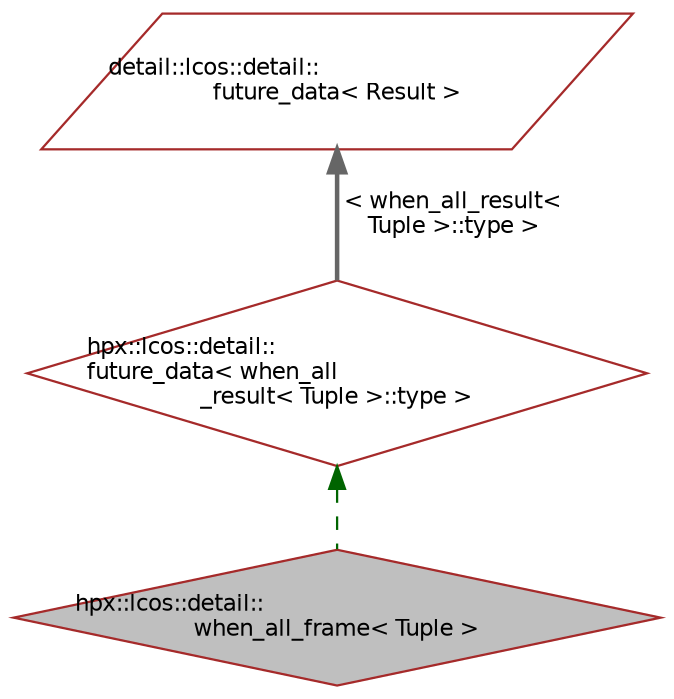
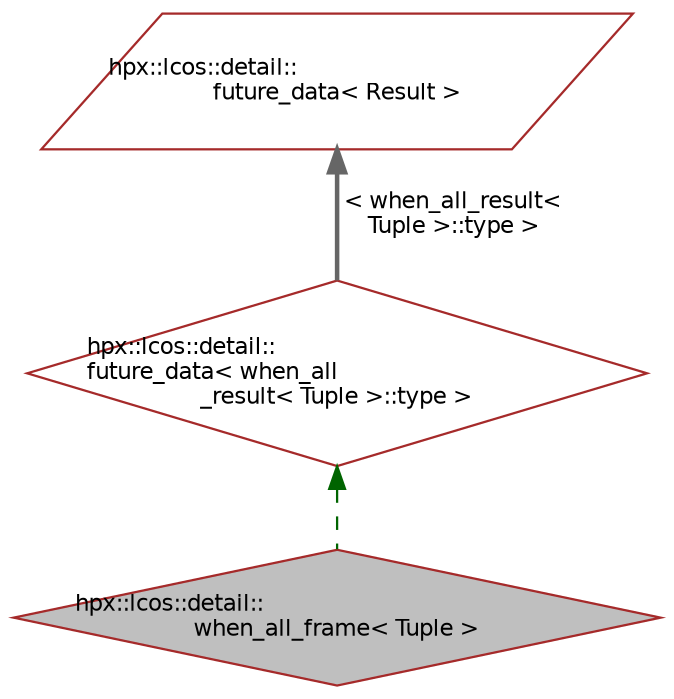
(337, 81) -> (337, 81)
